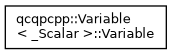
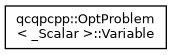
(86, 27) -> (86, 27)
